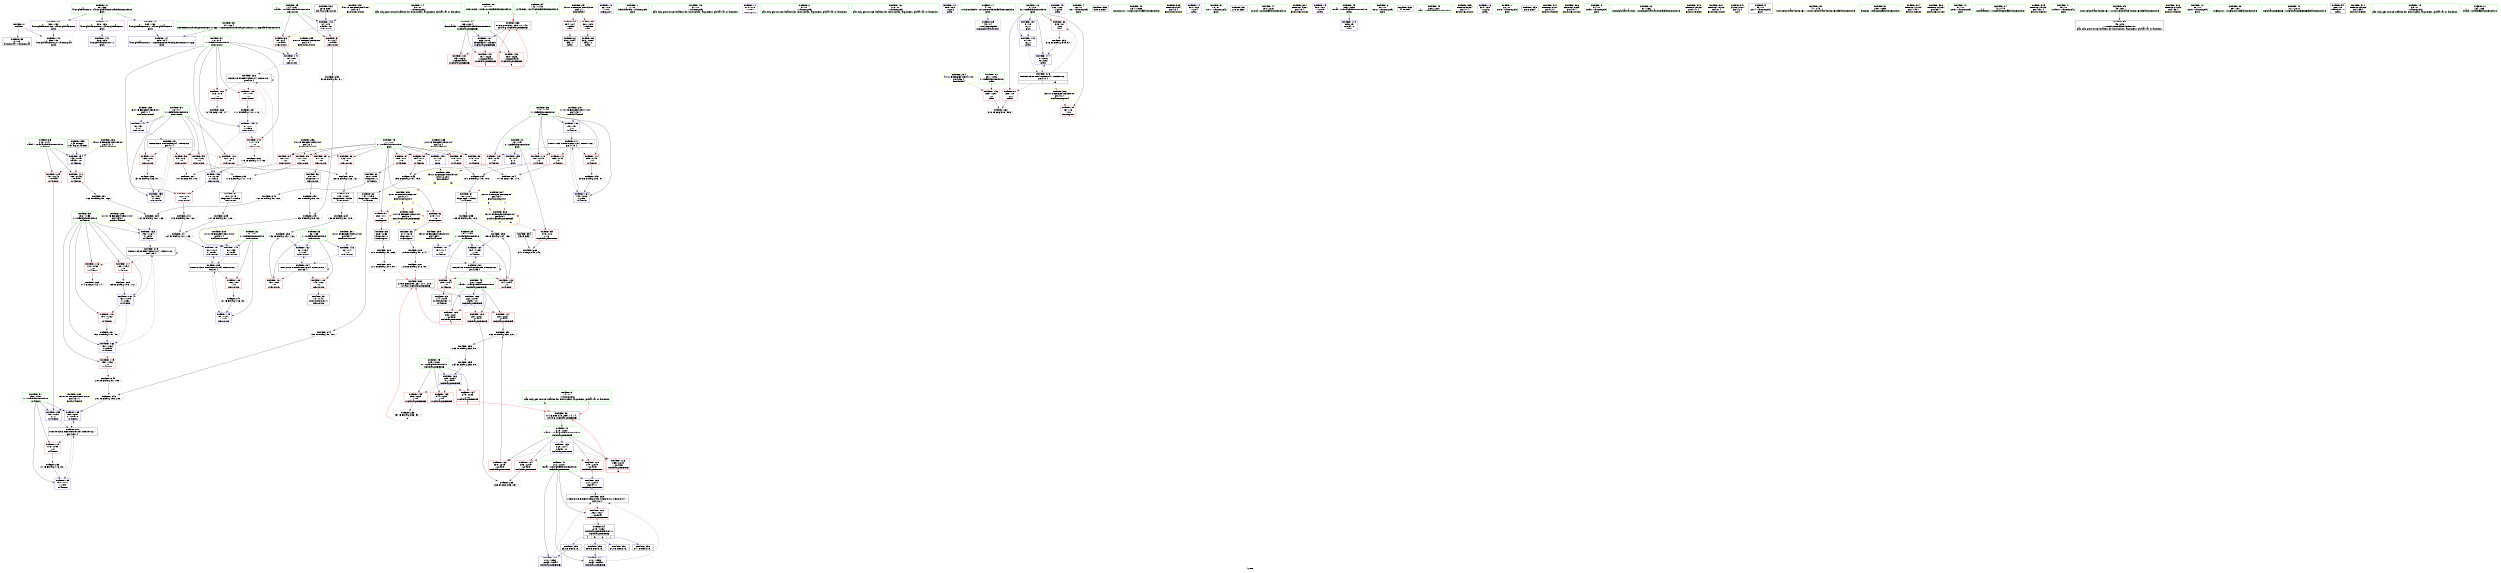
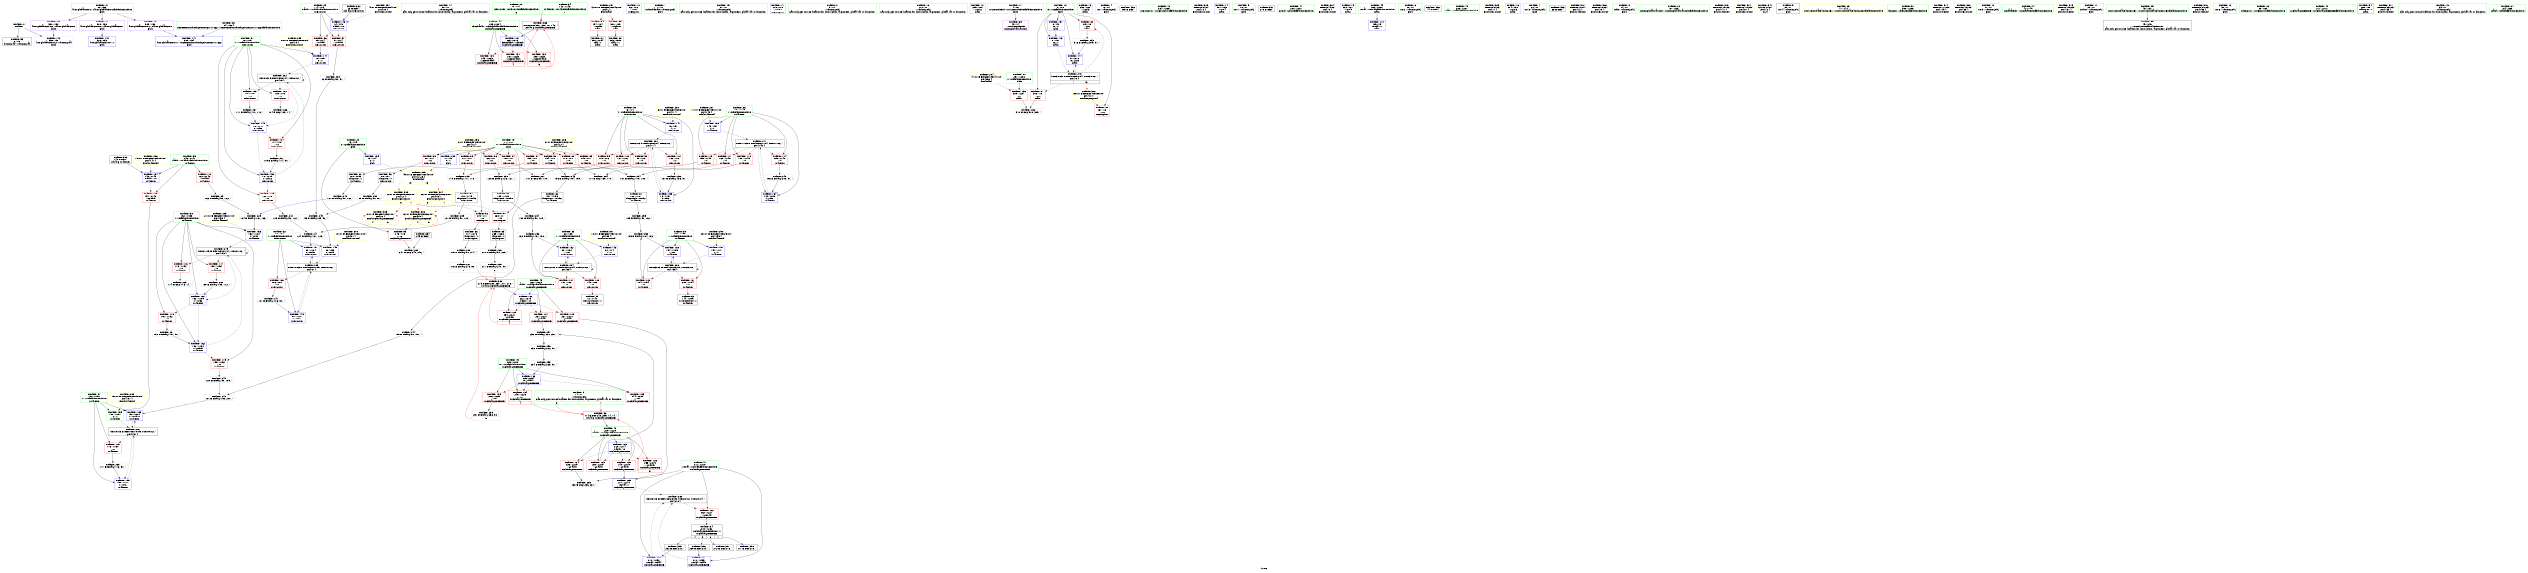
(76, 168) -> none
(209, 206) -> (293, 204)
(53, 416) -> (115, 416)
